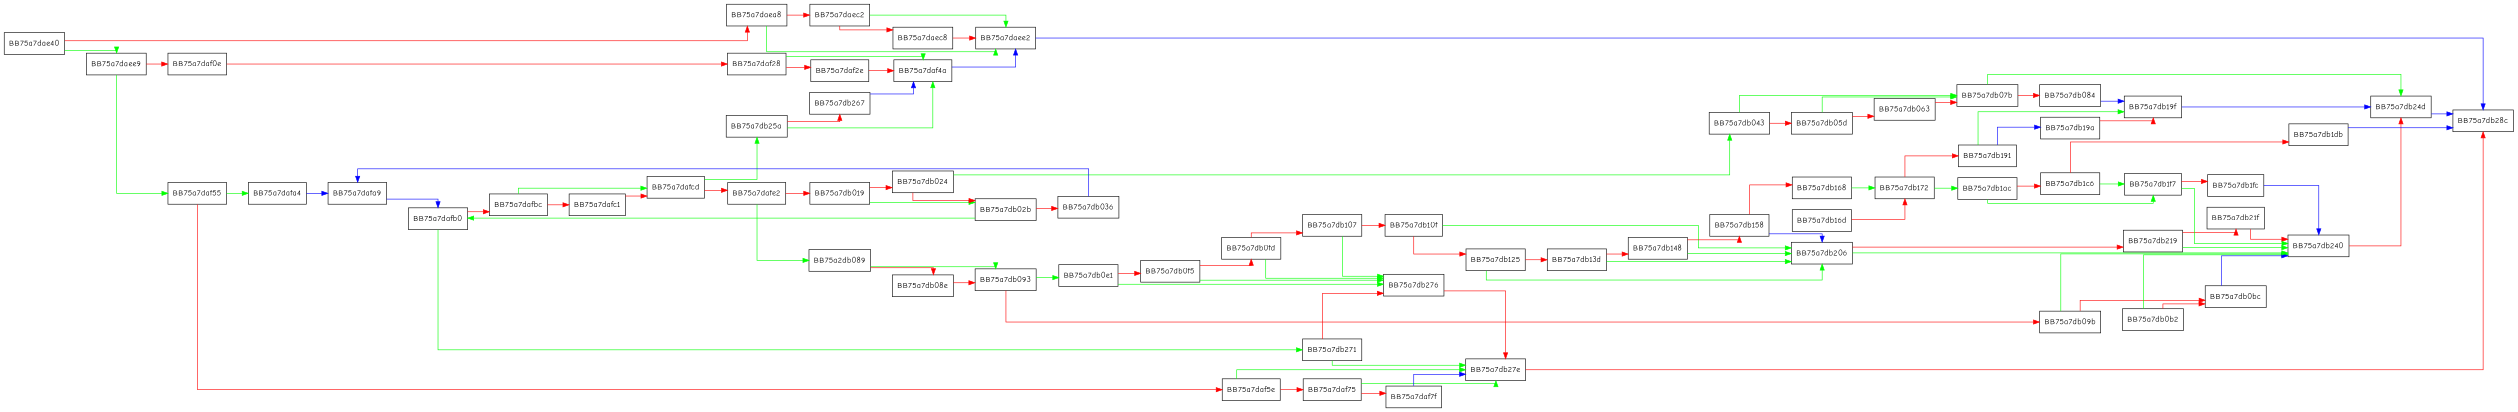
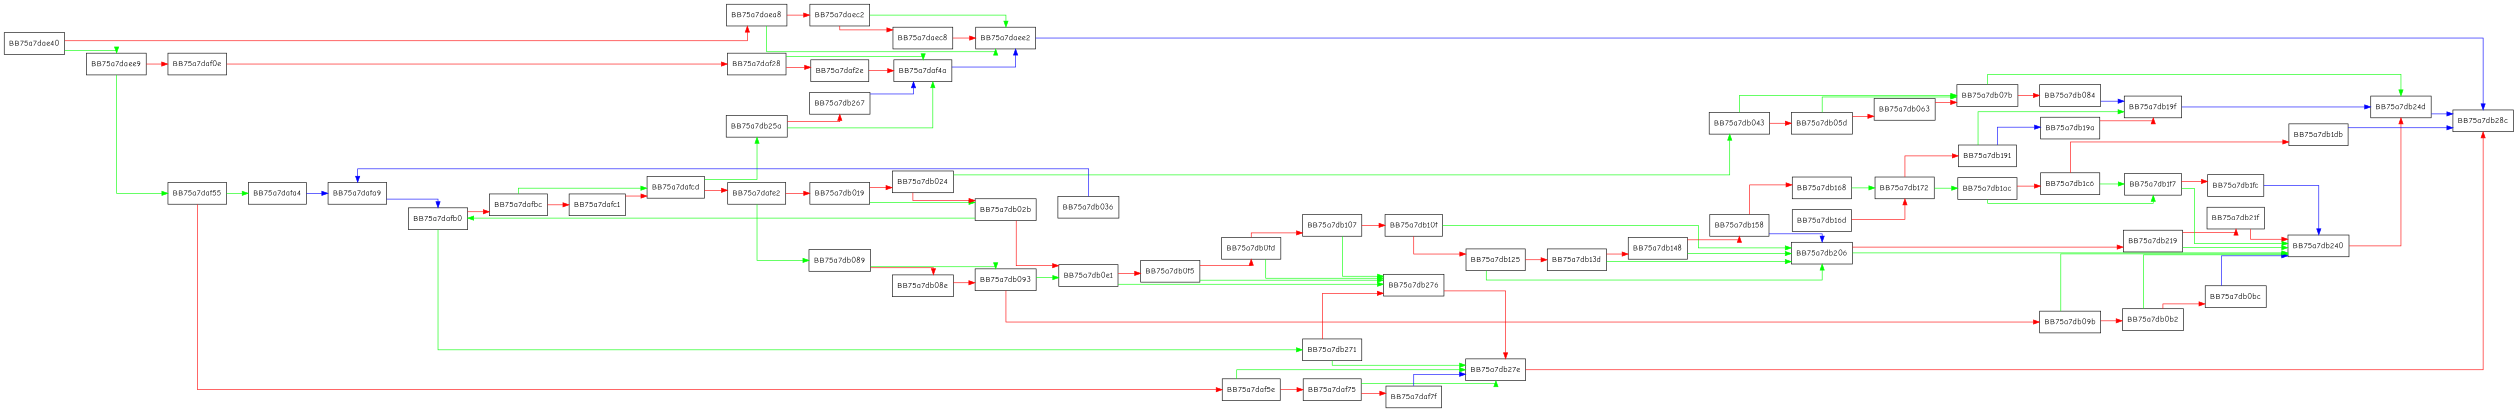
(1044, 208) -> (1016, 261)
(840, 260) -> (840, 260)
(2134, 300) -> (2108, 321)
